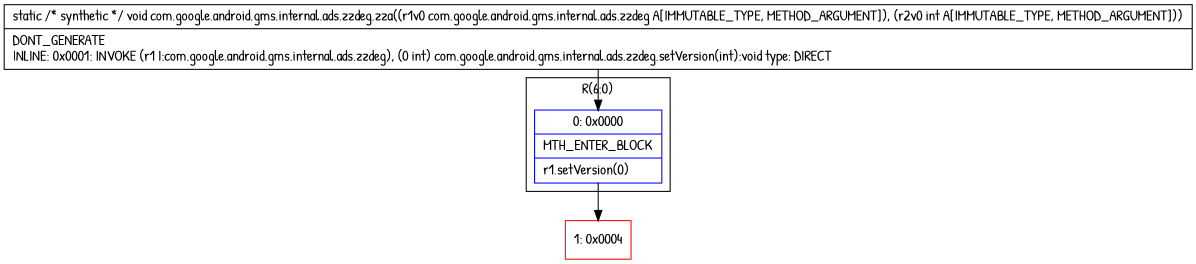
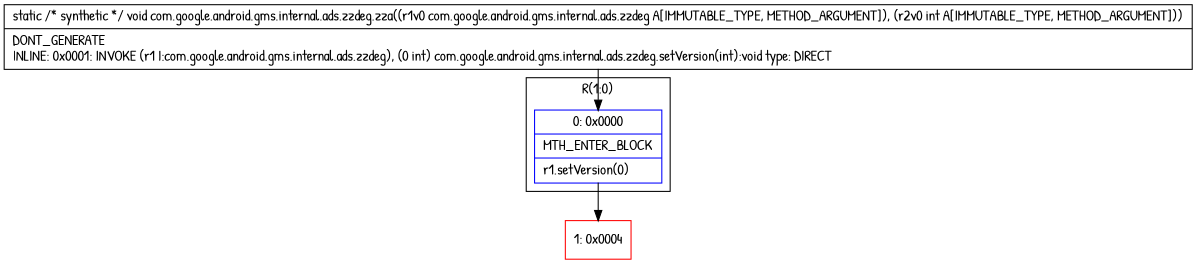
(598, 90) -> (598, 90)
